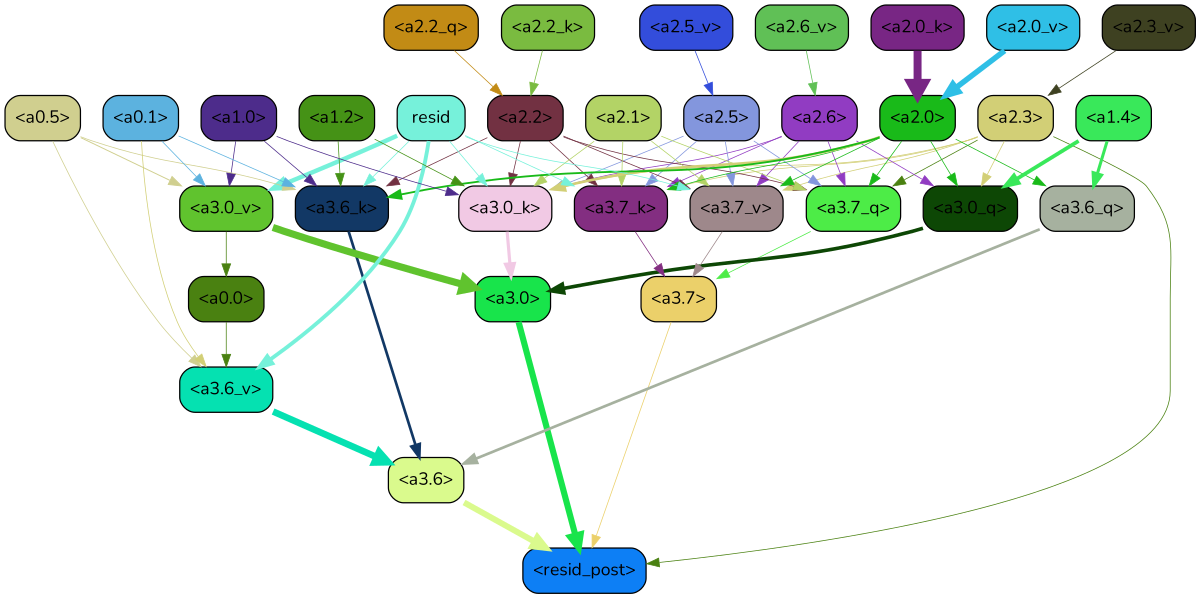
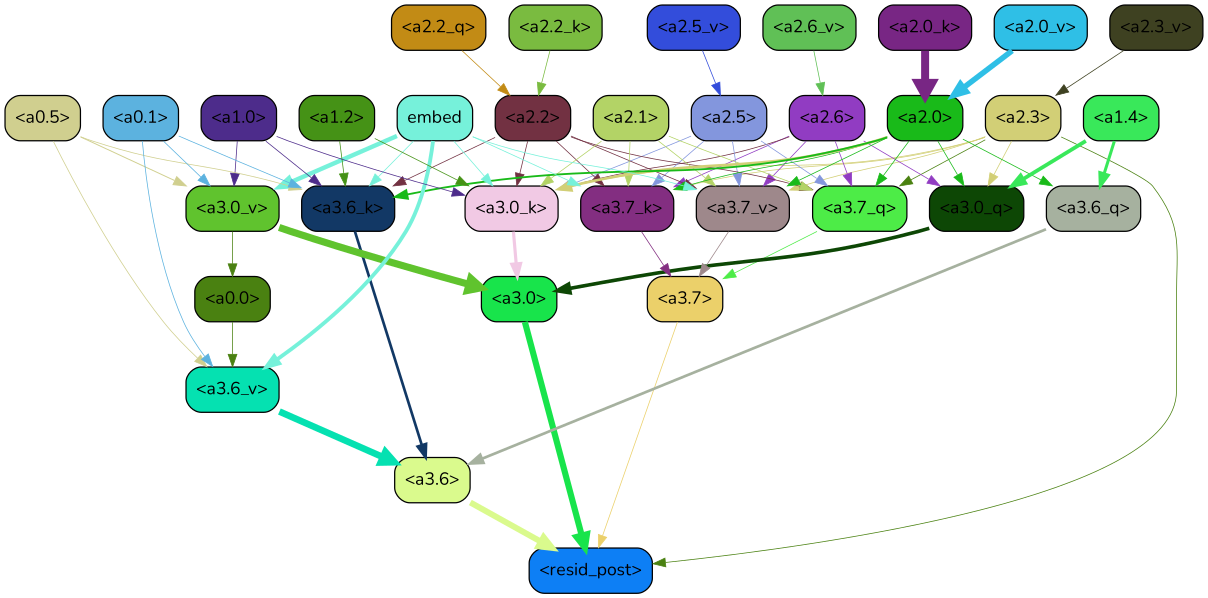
(431, 118) -> (435, 118)
(673, 164) -> (680, 164)
(156, 253) -> (161, 253)
